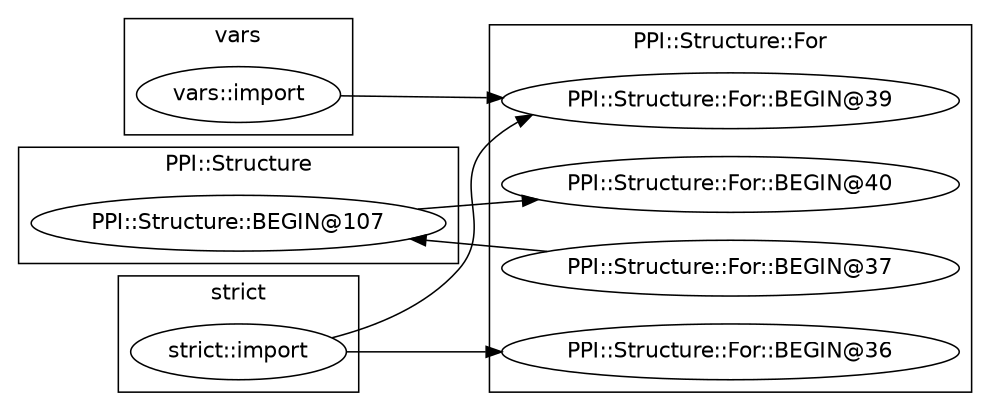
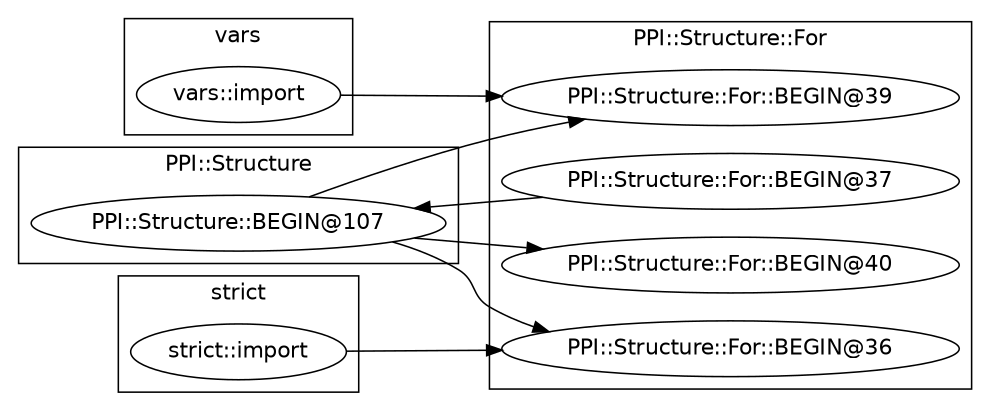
(451, 277) -> (424, 158)
none -> (468, 278)
